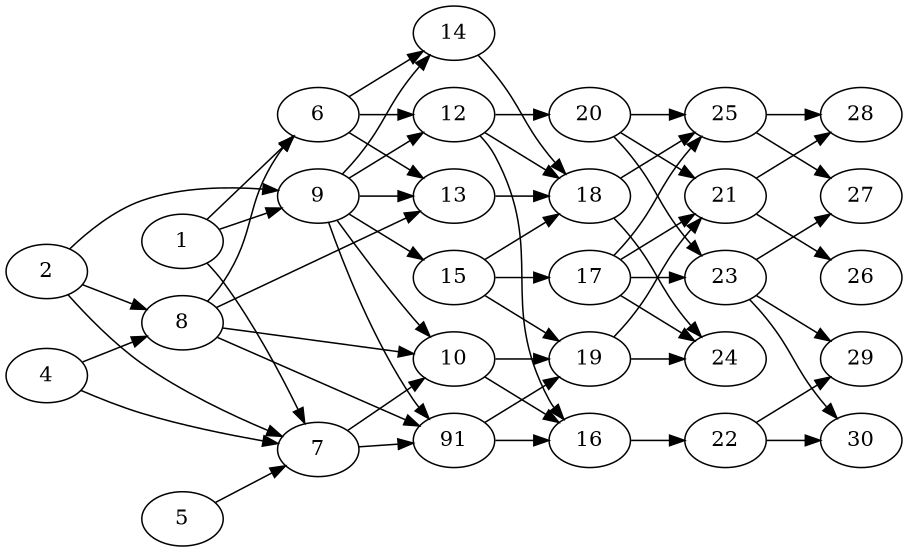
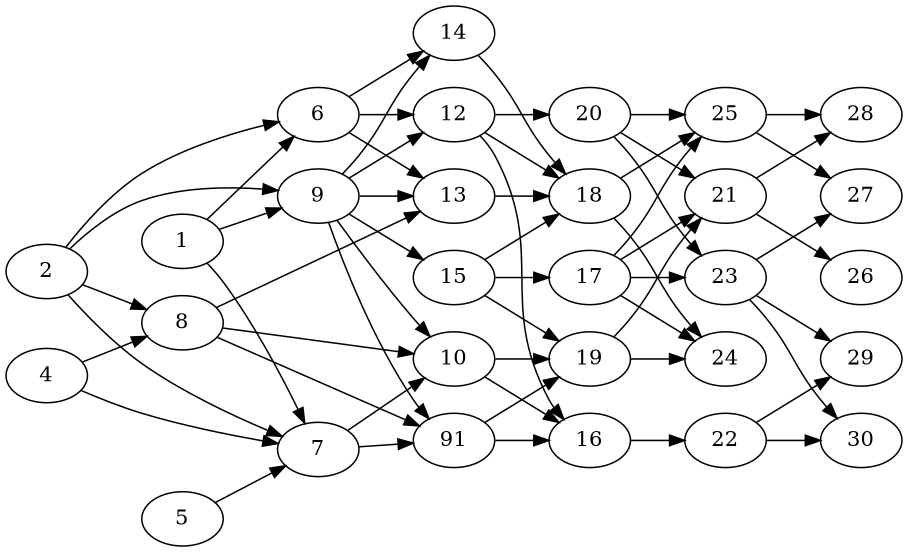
(247, 230) -> (153, 167)
